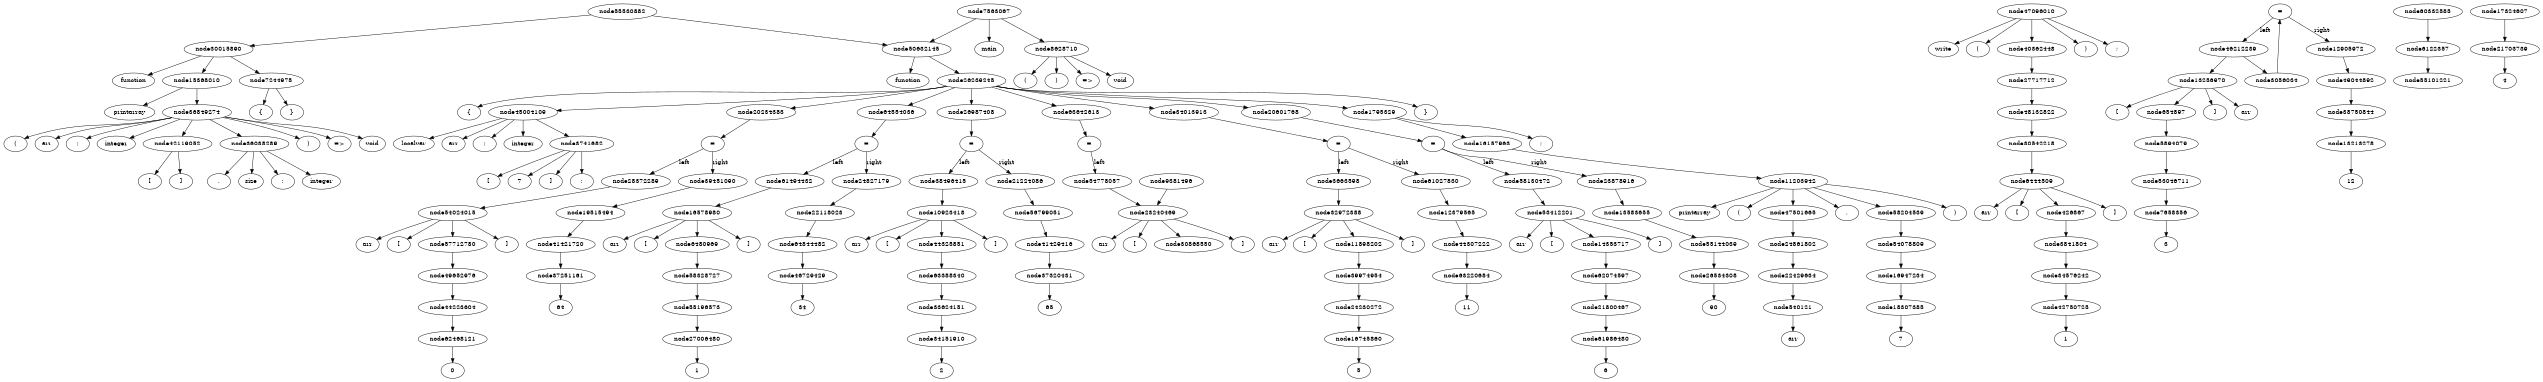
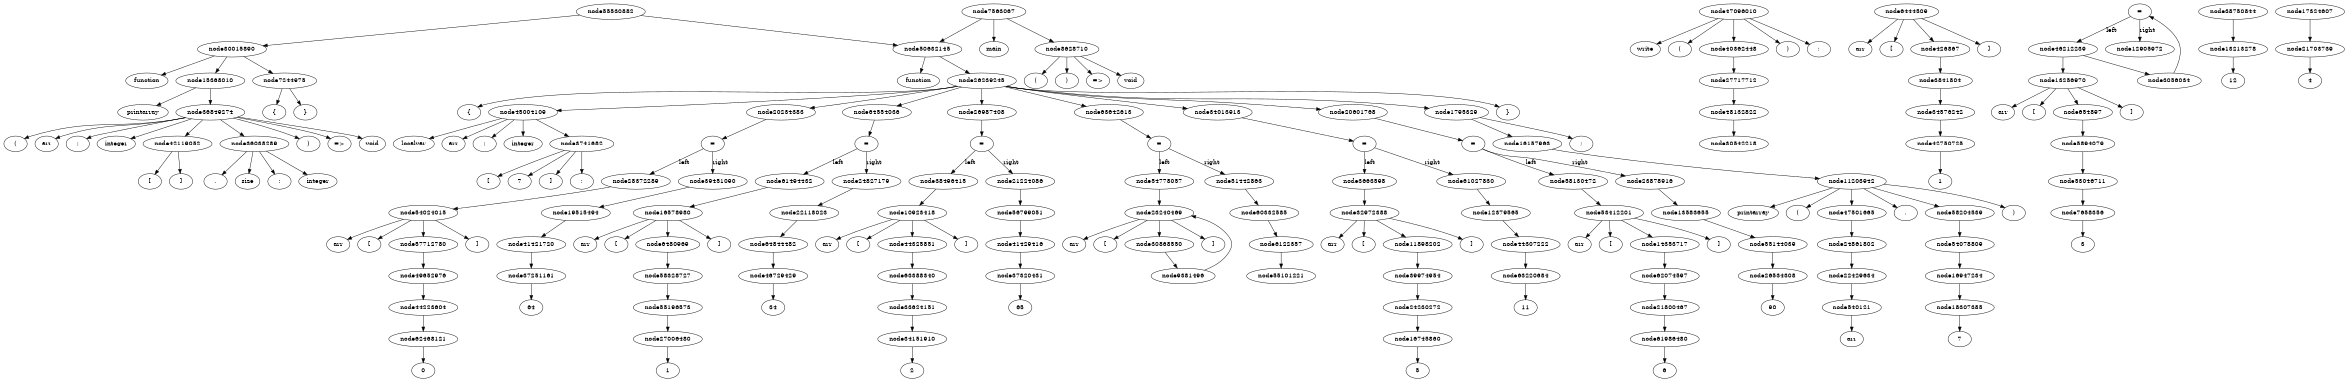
(2351, 81) -> none
(2032, 160) -> none
none -> (1239, 181)
none -> (1170, 258)
